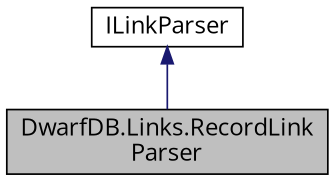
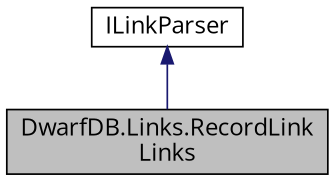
(167, 142) -> (167, 142)
